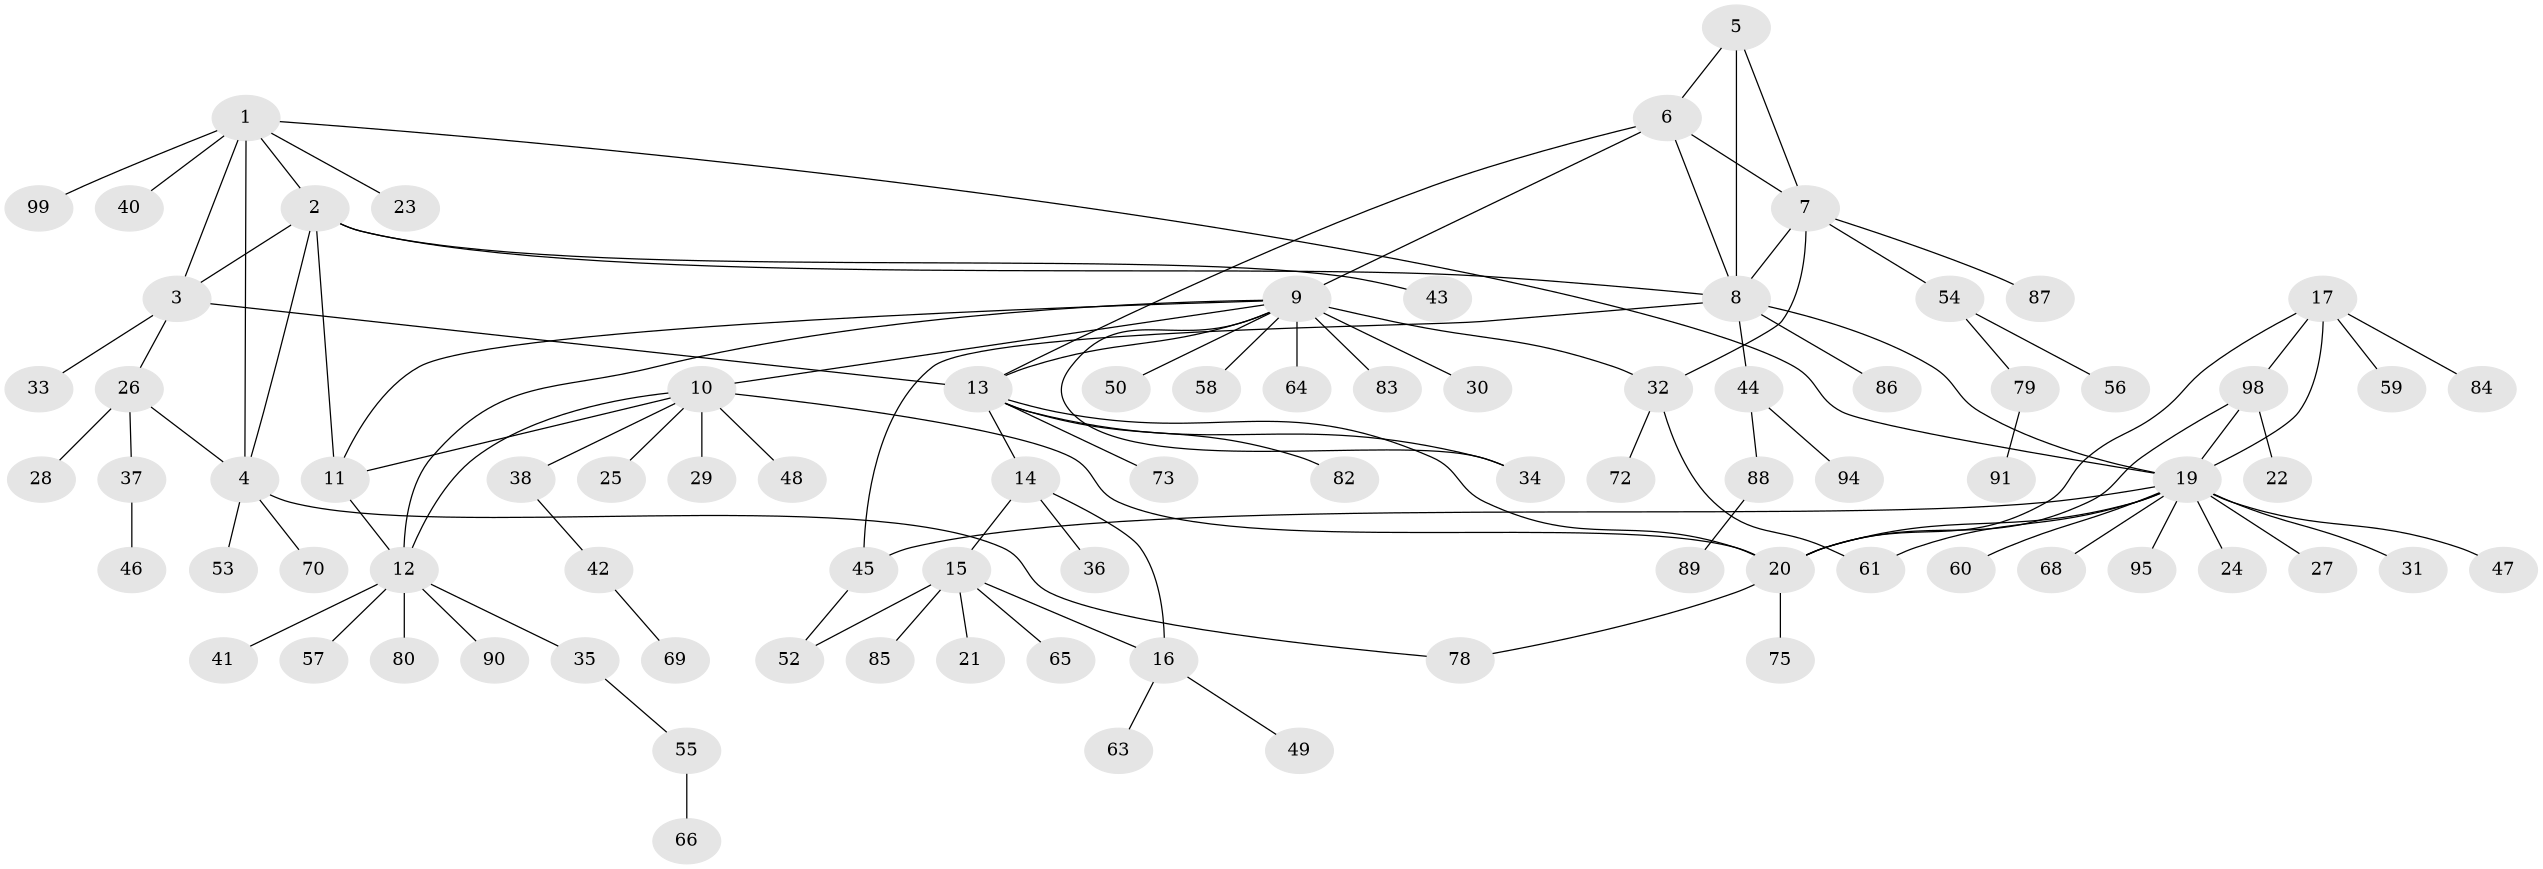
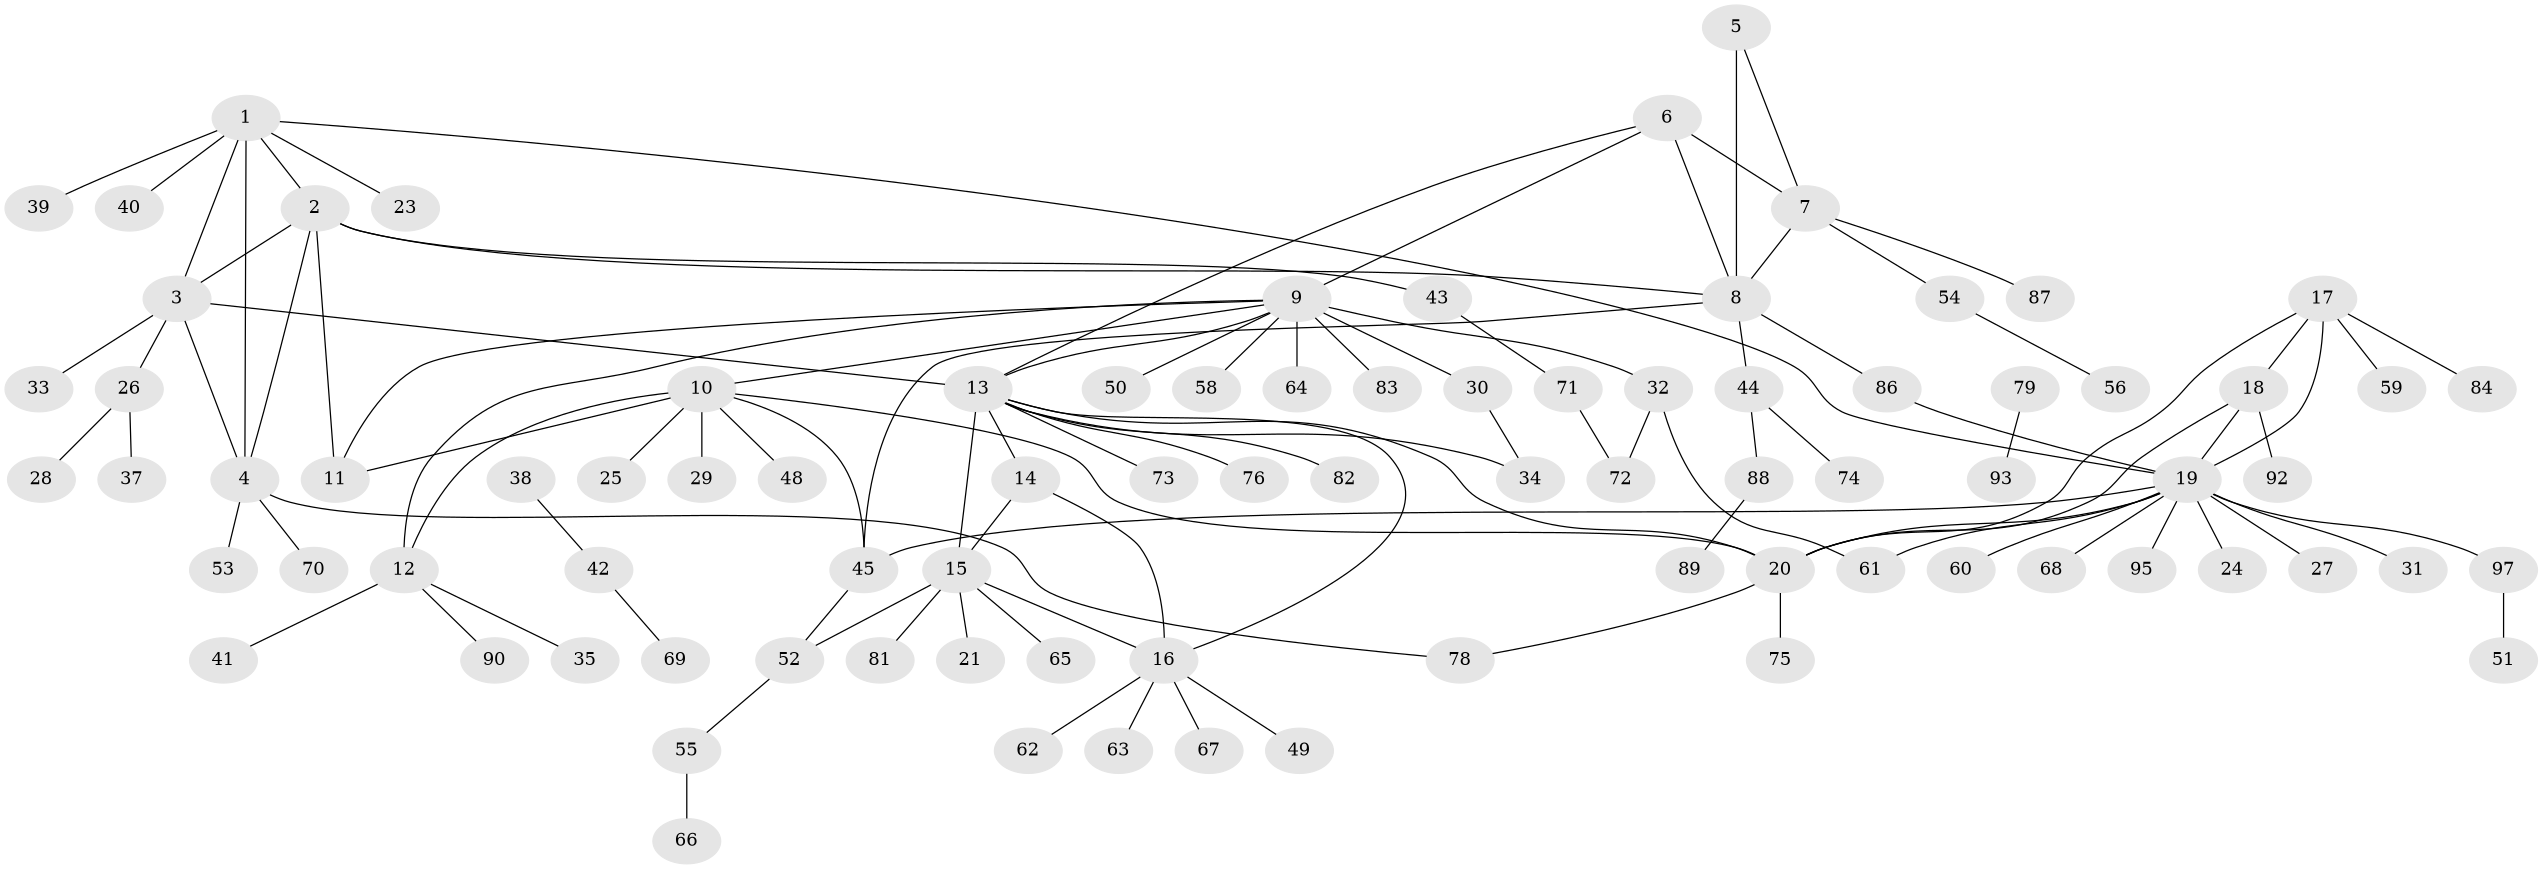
(1702, 73) -> none
(39, 208) -> (39, 208)
(1771, 329) -> none
(1988, 344) -> none
none -> (1568, 389)
(2254, 389) -> (2254, 389)
(1959, 393) -> (2034, 441)
(187, 434) -> (211, 389)
(612, 434) -> (829, 447)
(1153, 445) -> (1504, 434)
none -> (1387, 455)
none -> (967, 480)
none -> (1254, 480)
(1849, 480) -> (1849, 480)
(2001, 480) -> (2001, 480)
(2278, 480) -> (2278, 480)
(370, 525) -> none
(132, 570) -> none
(1095, 570) -> none
(2504, 570) -> (2504, 570)
(314, 660) -> none
(404, 660) -> none
(880, 660) -> (880, 660)
none -> (2504, 660)
(636, 706) -> (738, 706)
none -> (1028, 751)
none -> (1209, 751)
